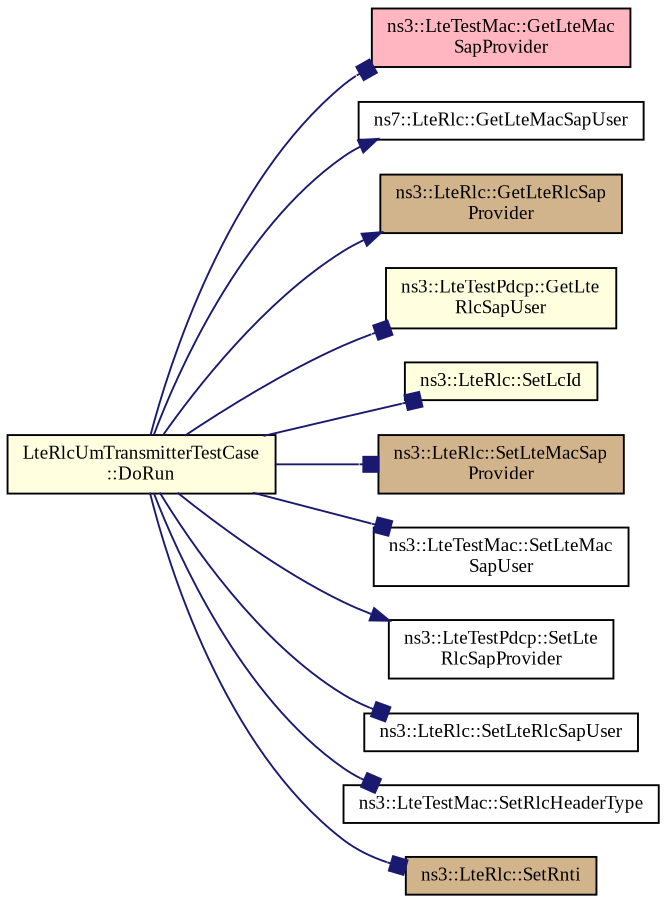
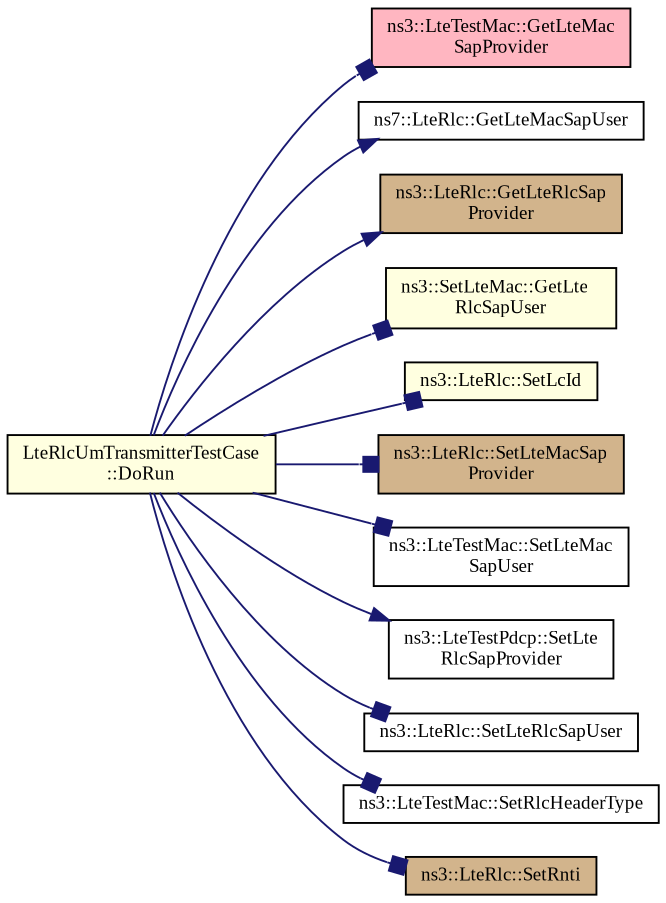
(501, 298) -> (501, 298)
